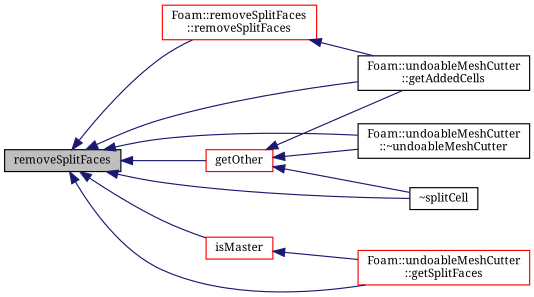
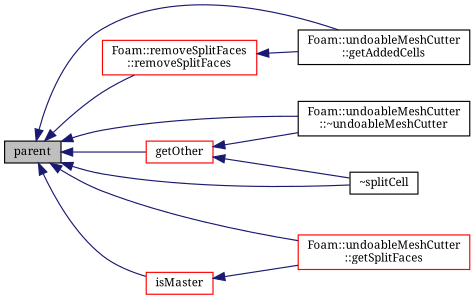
(340, 118) -> none
(63, 161) -> (33, 152)
